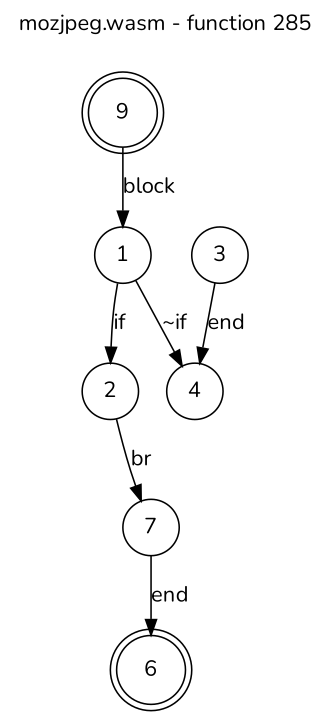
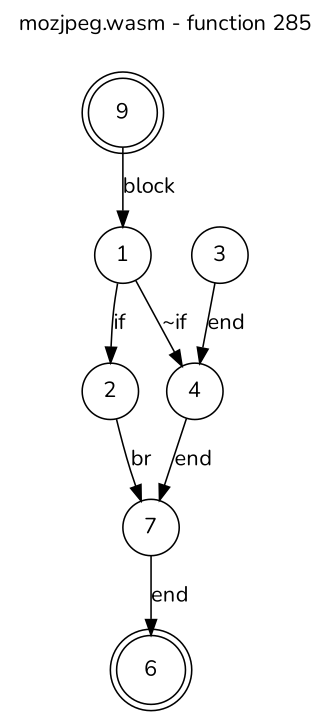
none -> (175, 452)
